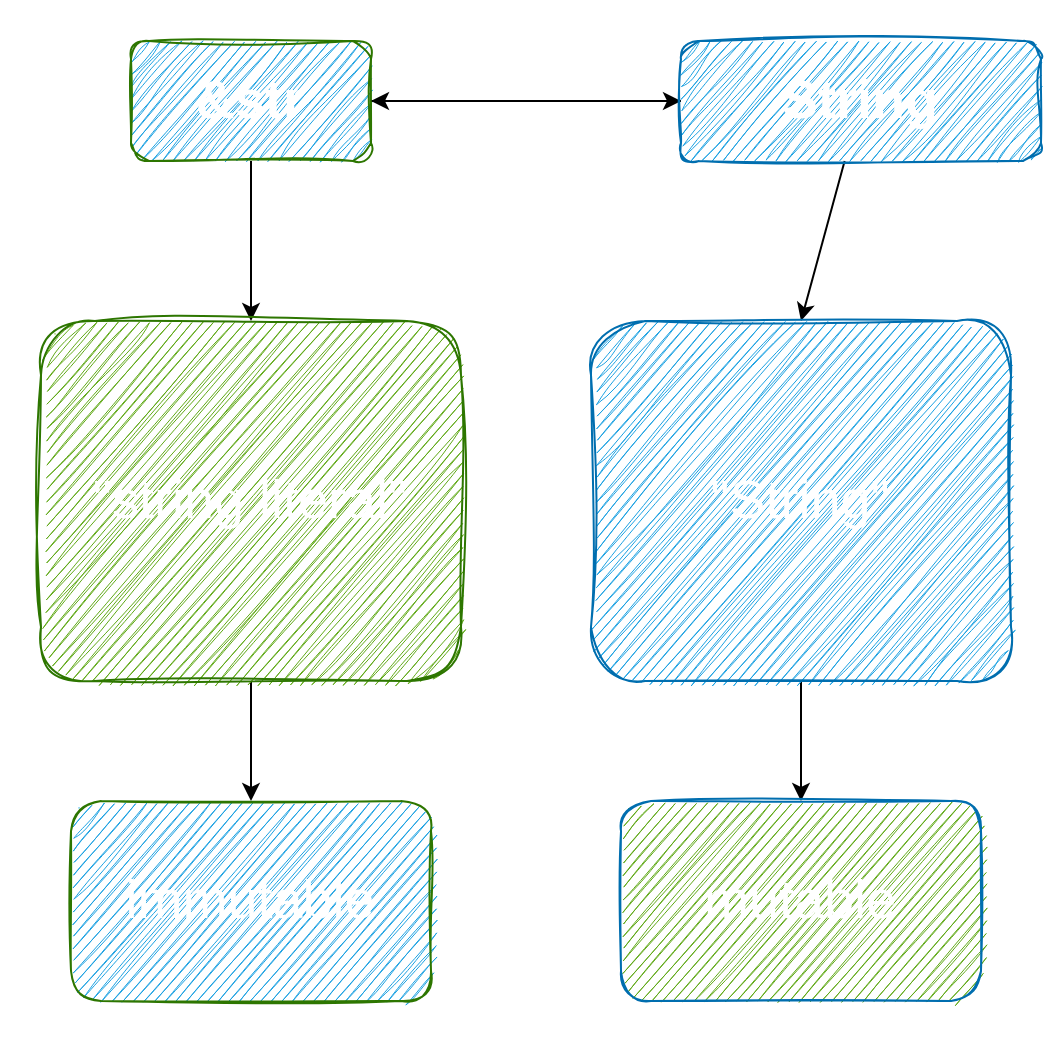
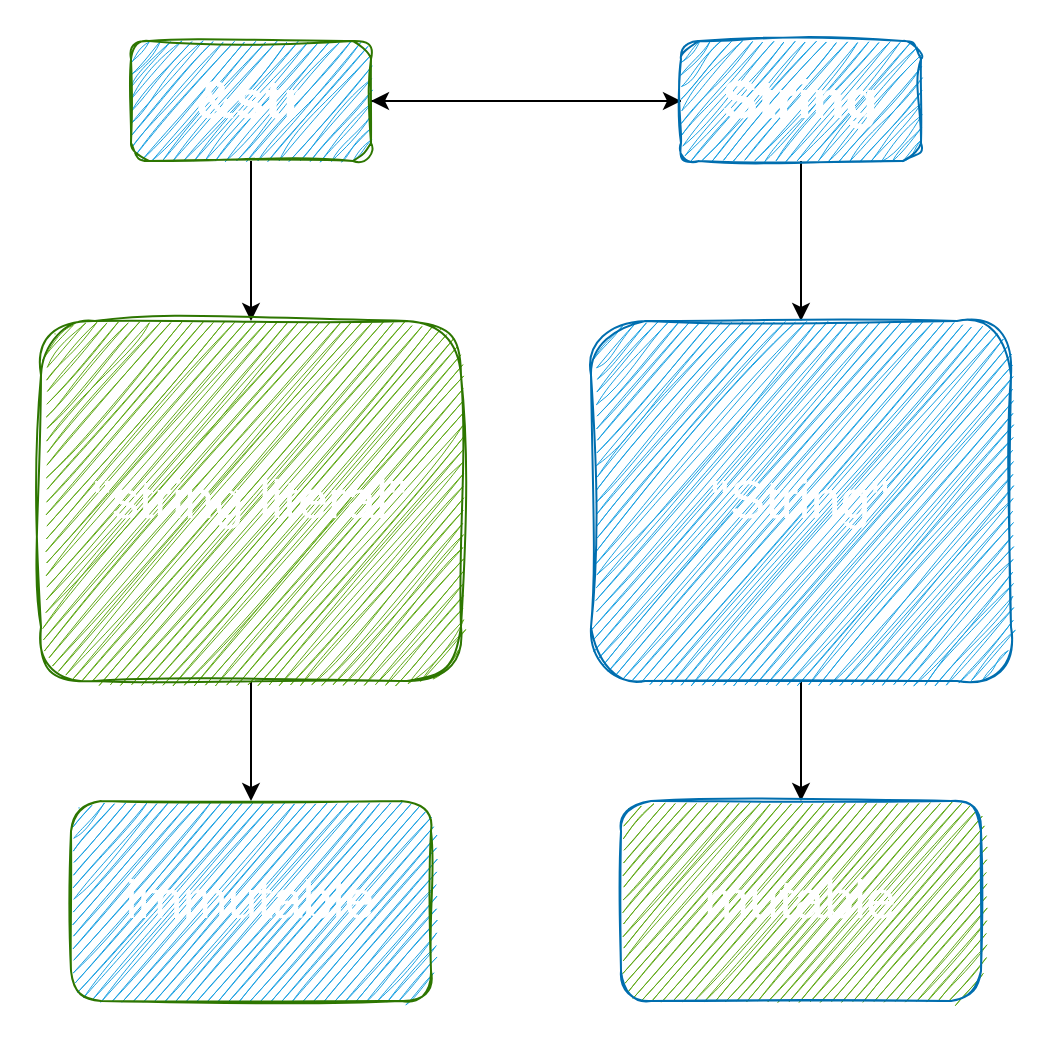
(861, 101) -> (801, 101)
